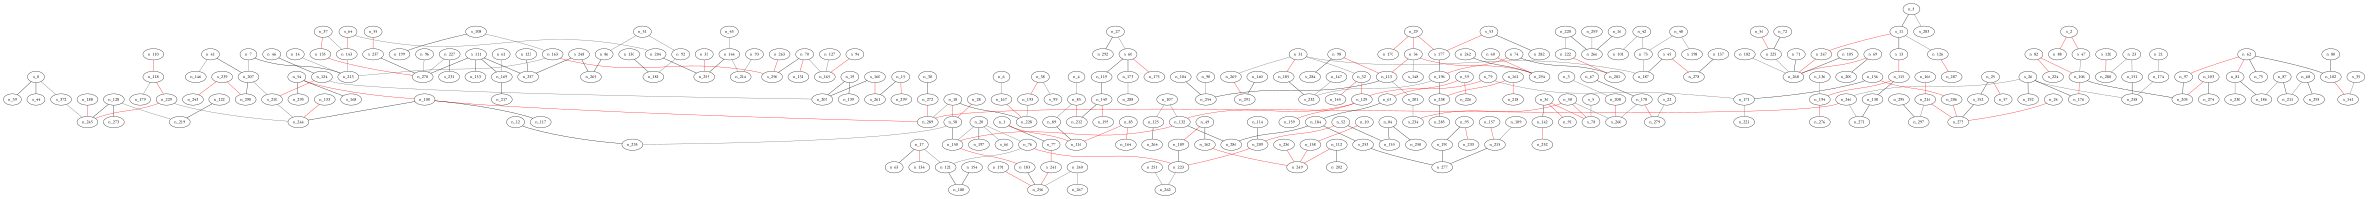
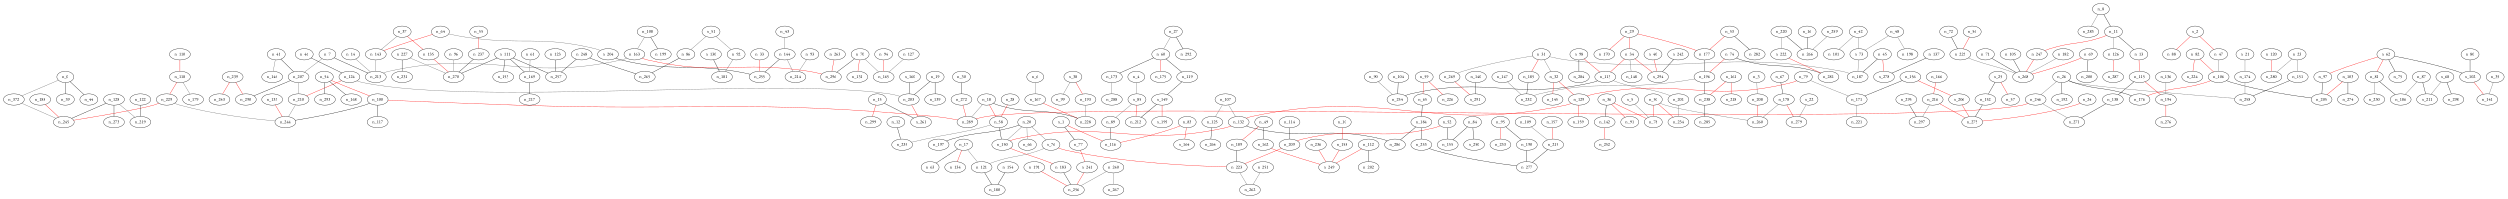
(875, 88) -> (915, 111)
